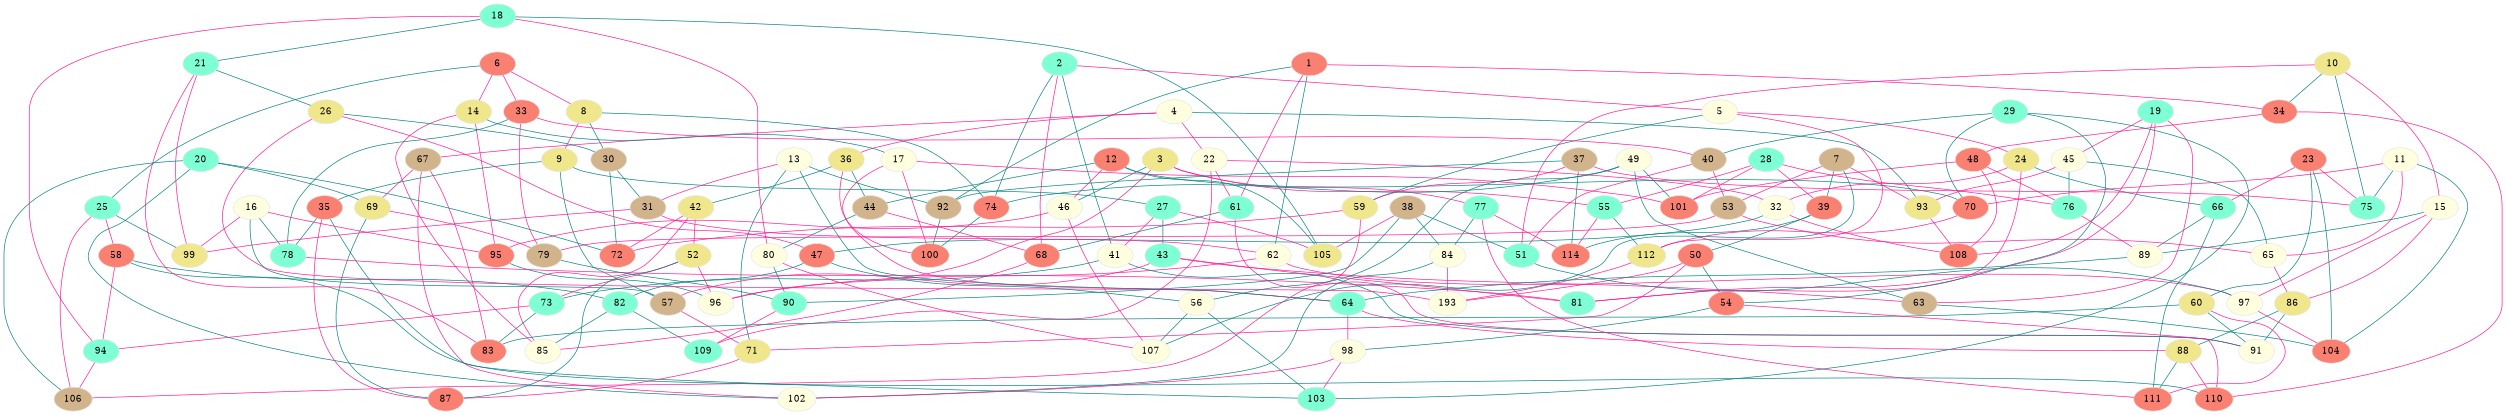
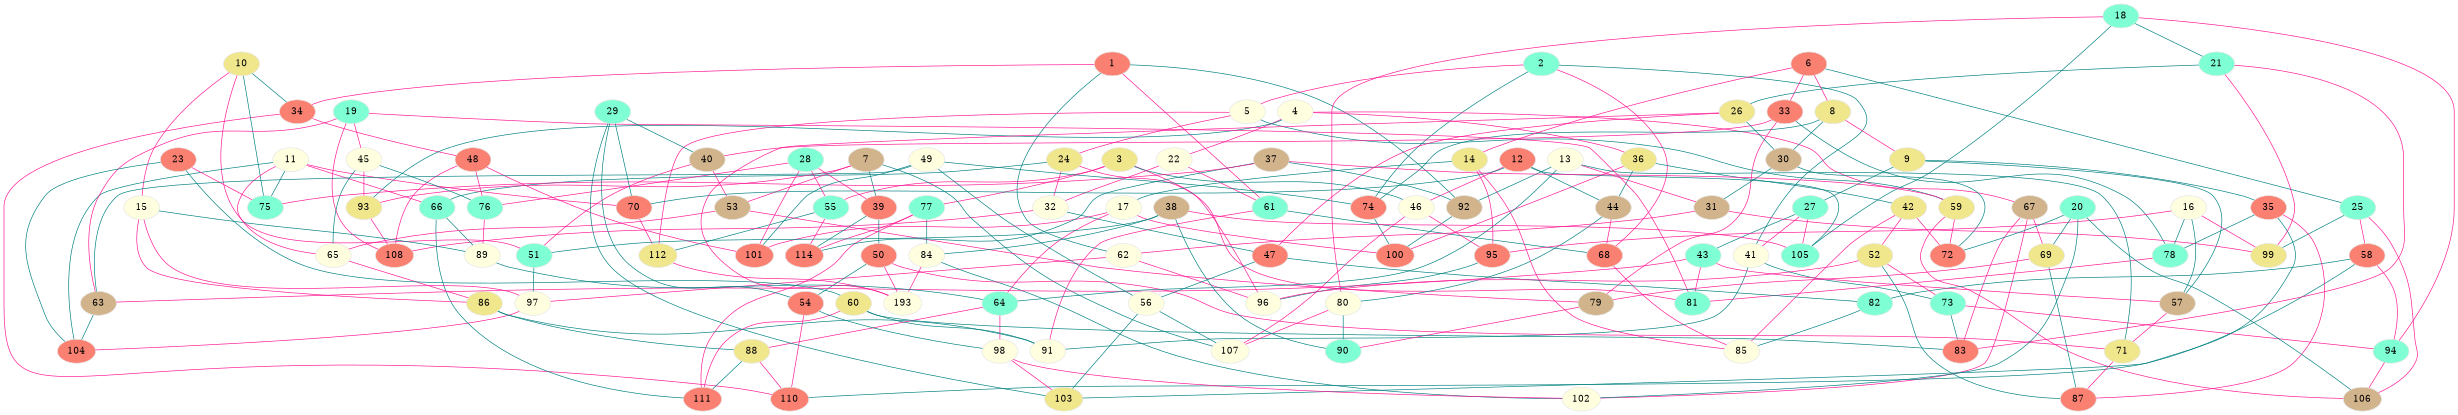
(2263, 184) -> (358, 182)
(1323, 255) -> (1800, 255)
(661, 279) -> (1470, 327)
(703, 351) -> none
(1317, 399) -> (1064, 399)
